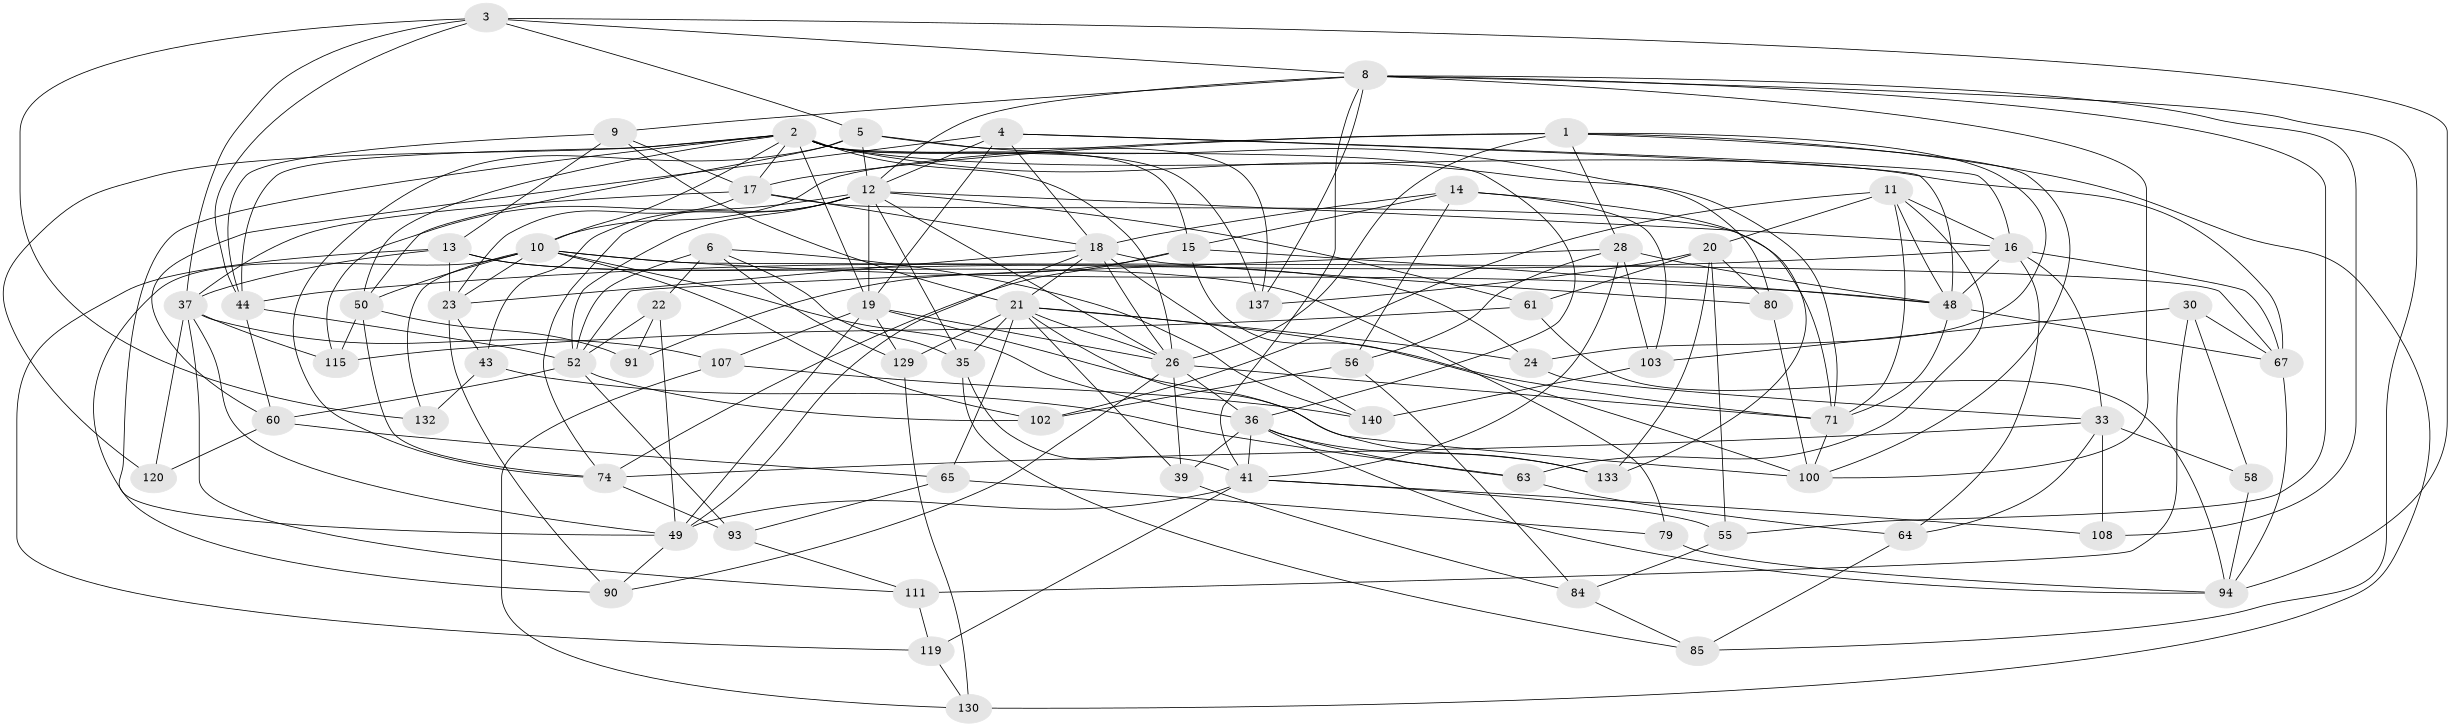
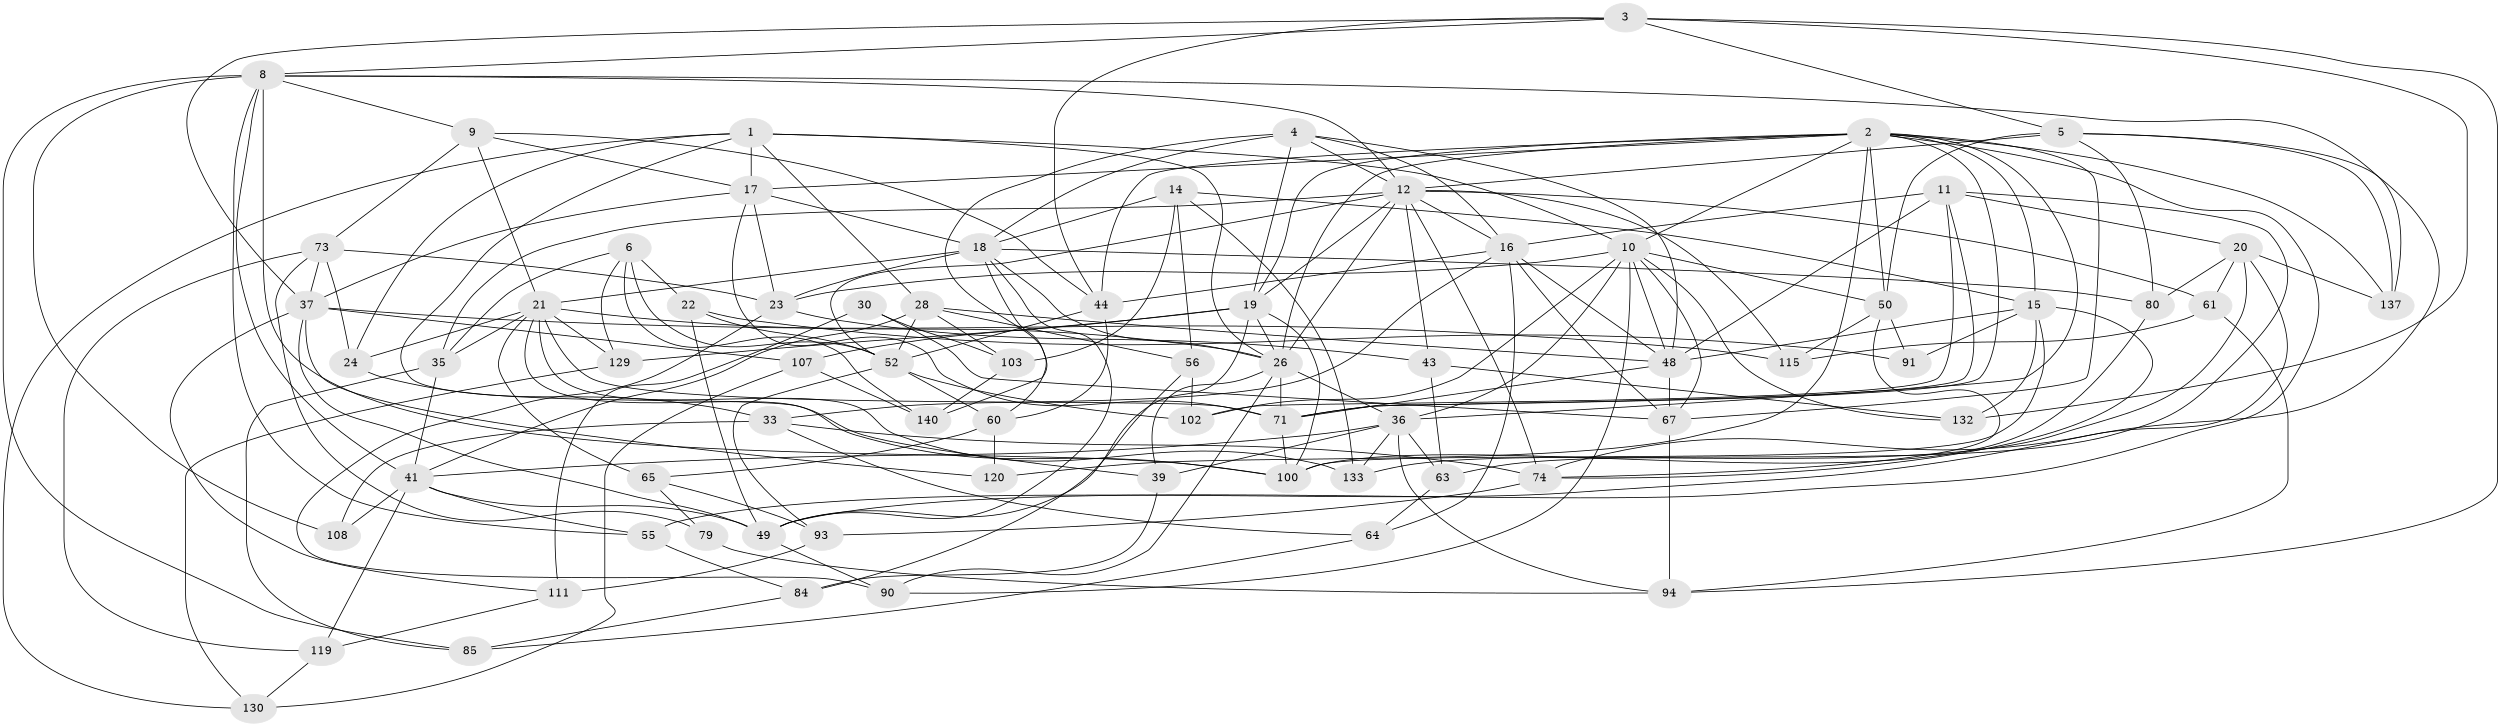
(450, 248) -> (322, 248)
none -> (2021, 384)
(2251, 478) -> none
